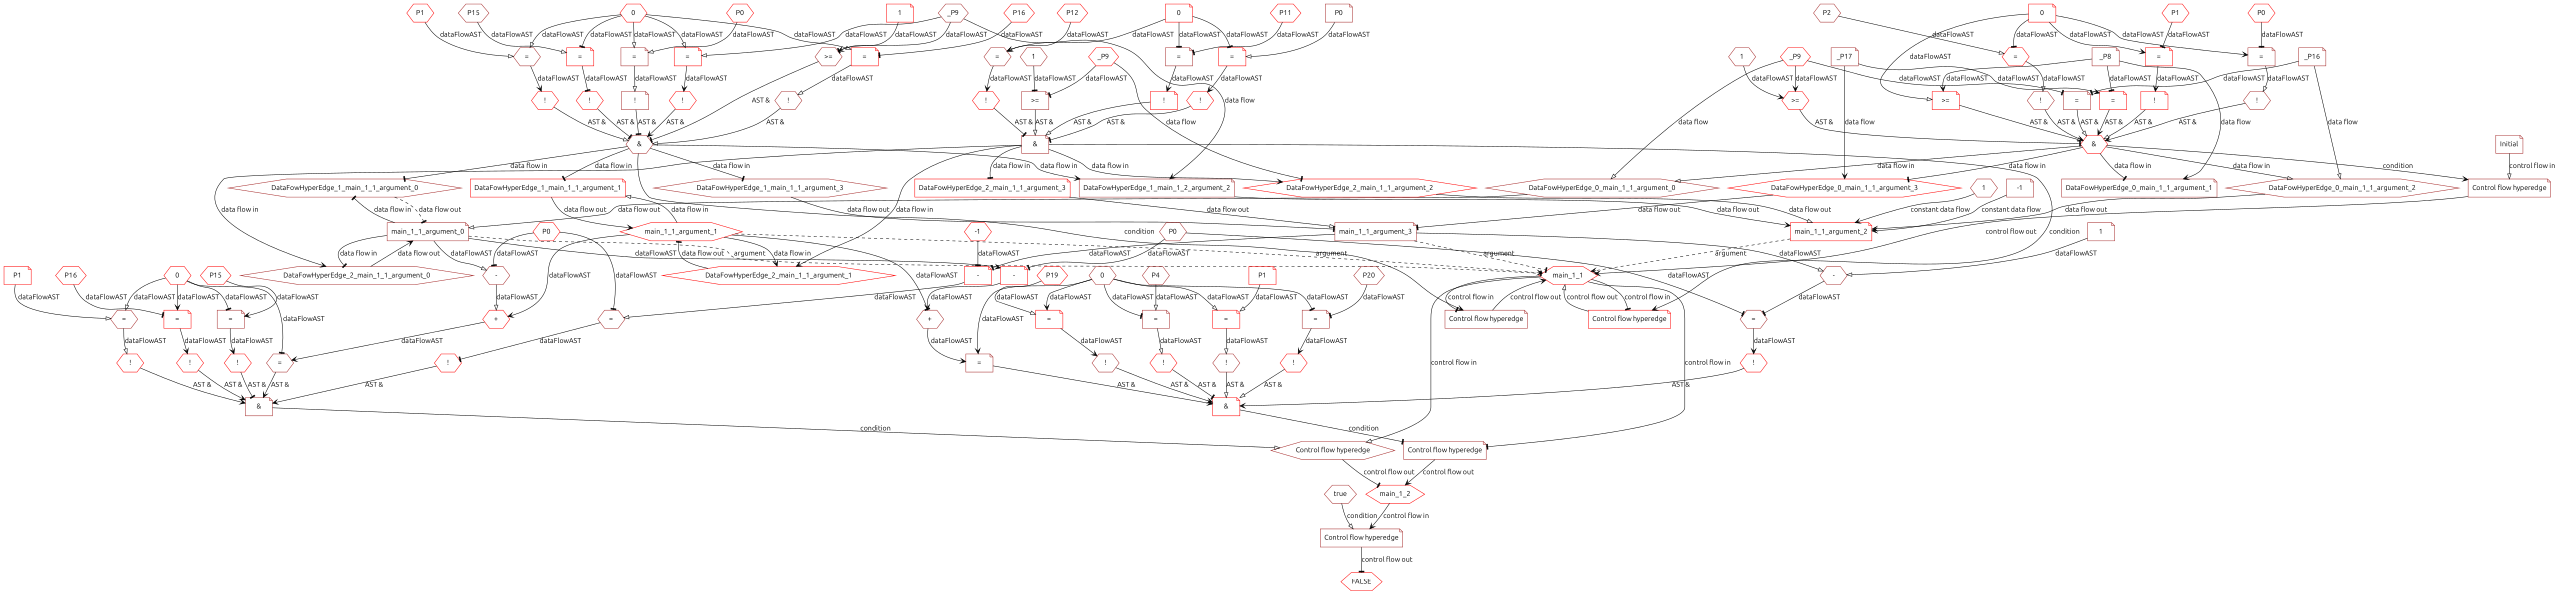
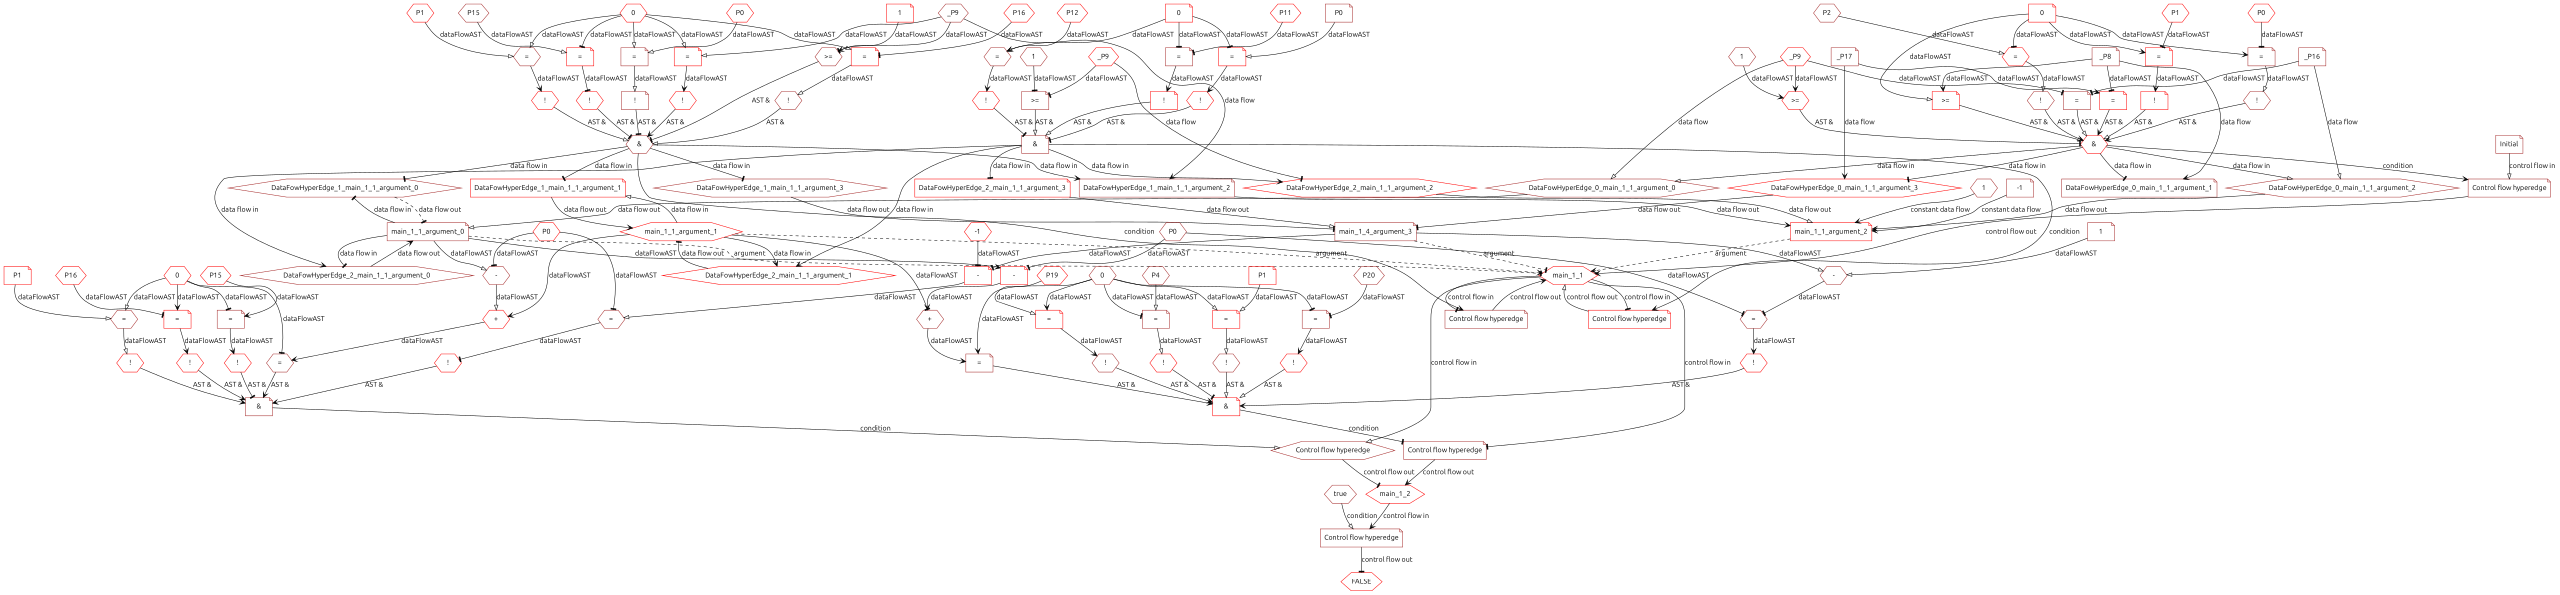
(1157, 188) -> (1157, 188)
(1376, 232) -> (1376, 232)
